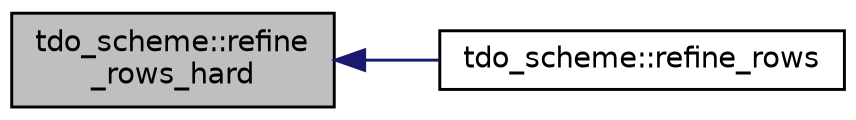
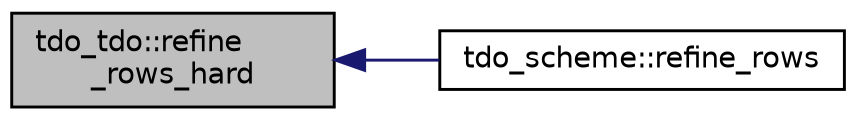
(173, 60) -> (173, 60)
